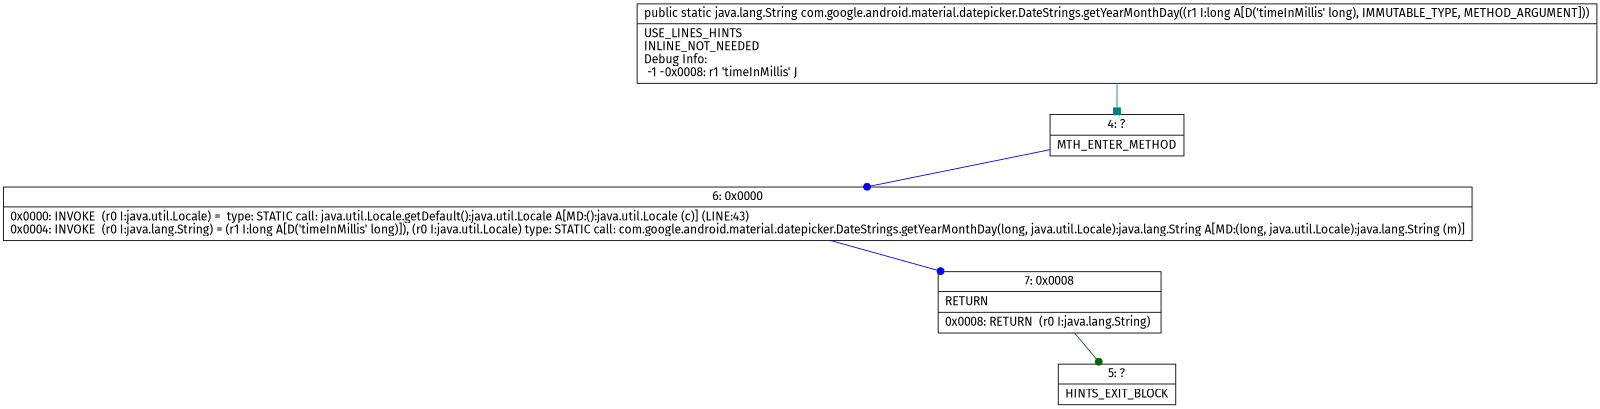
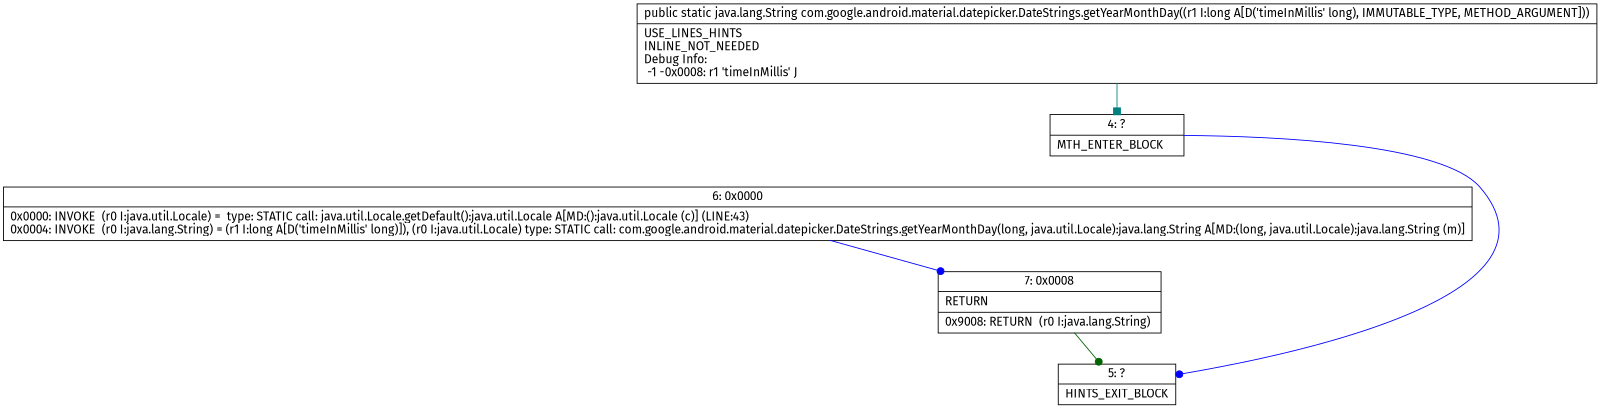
(1117, 145) -> (1111, 145)
(960, 168) -> (1496, 235)
(1050, 322) -> (1050, 322)
